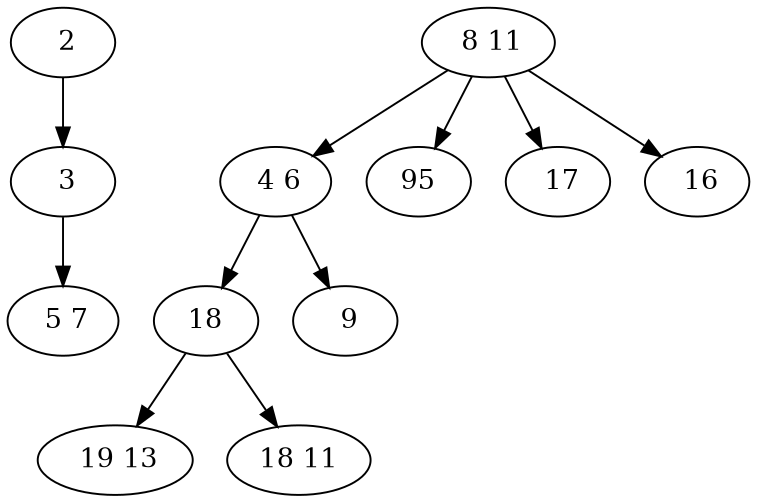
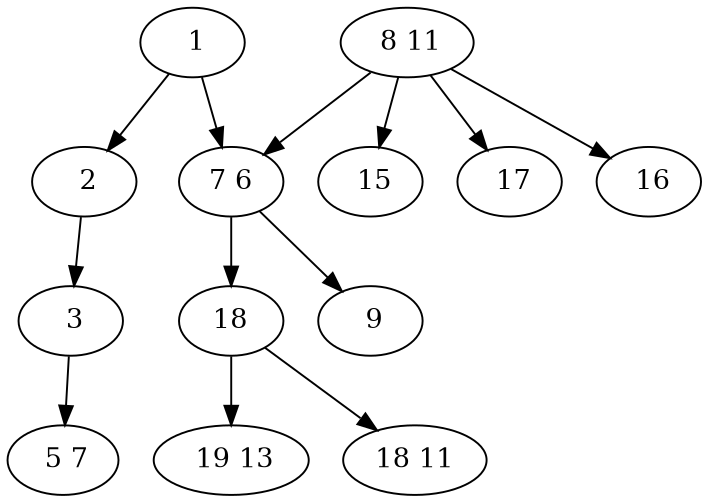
none -> (193, 43)
(276, 182) -> (231, 182)
(419, 182) -> (370, 182)
